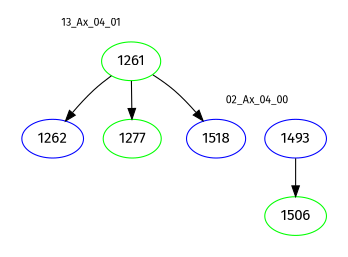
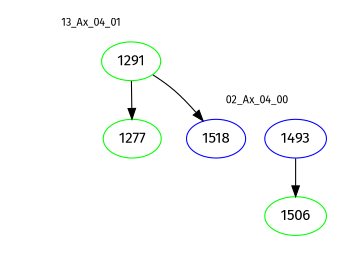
(131, 61) -> (131, 61)
(53, 139) -> none
